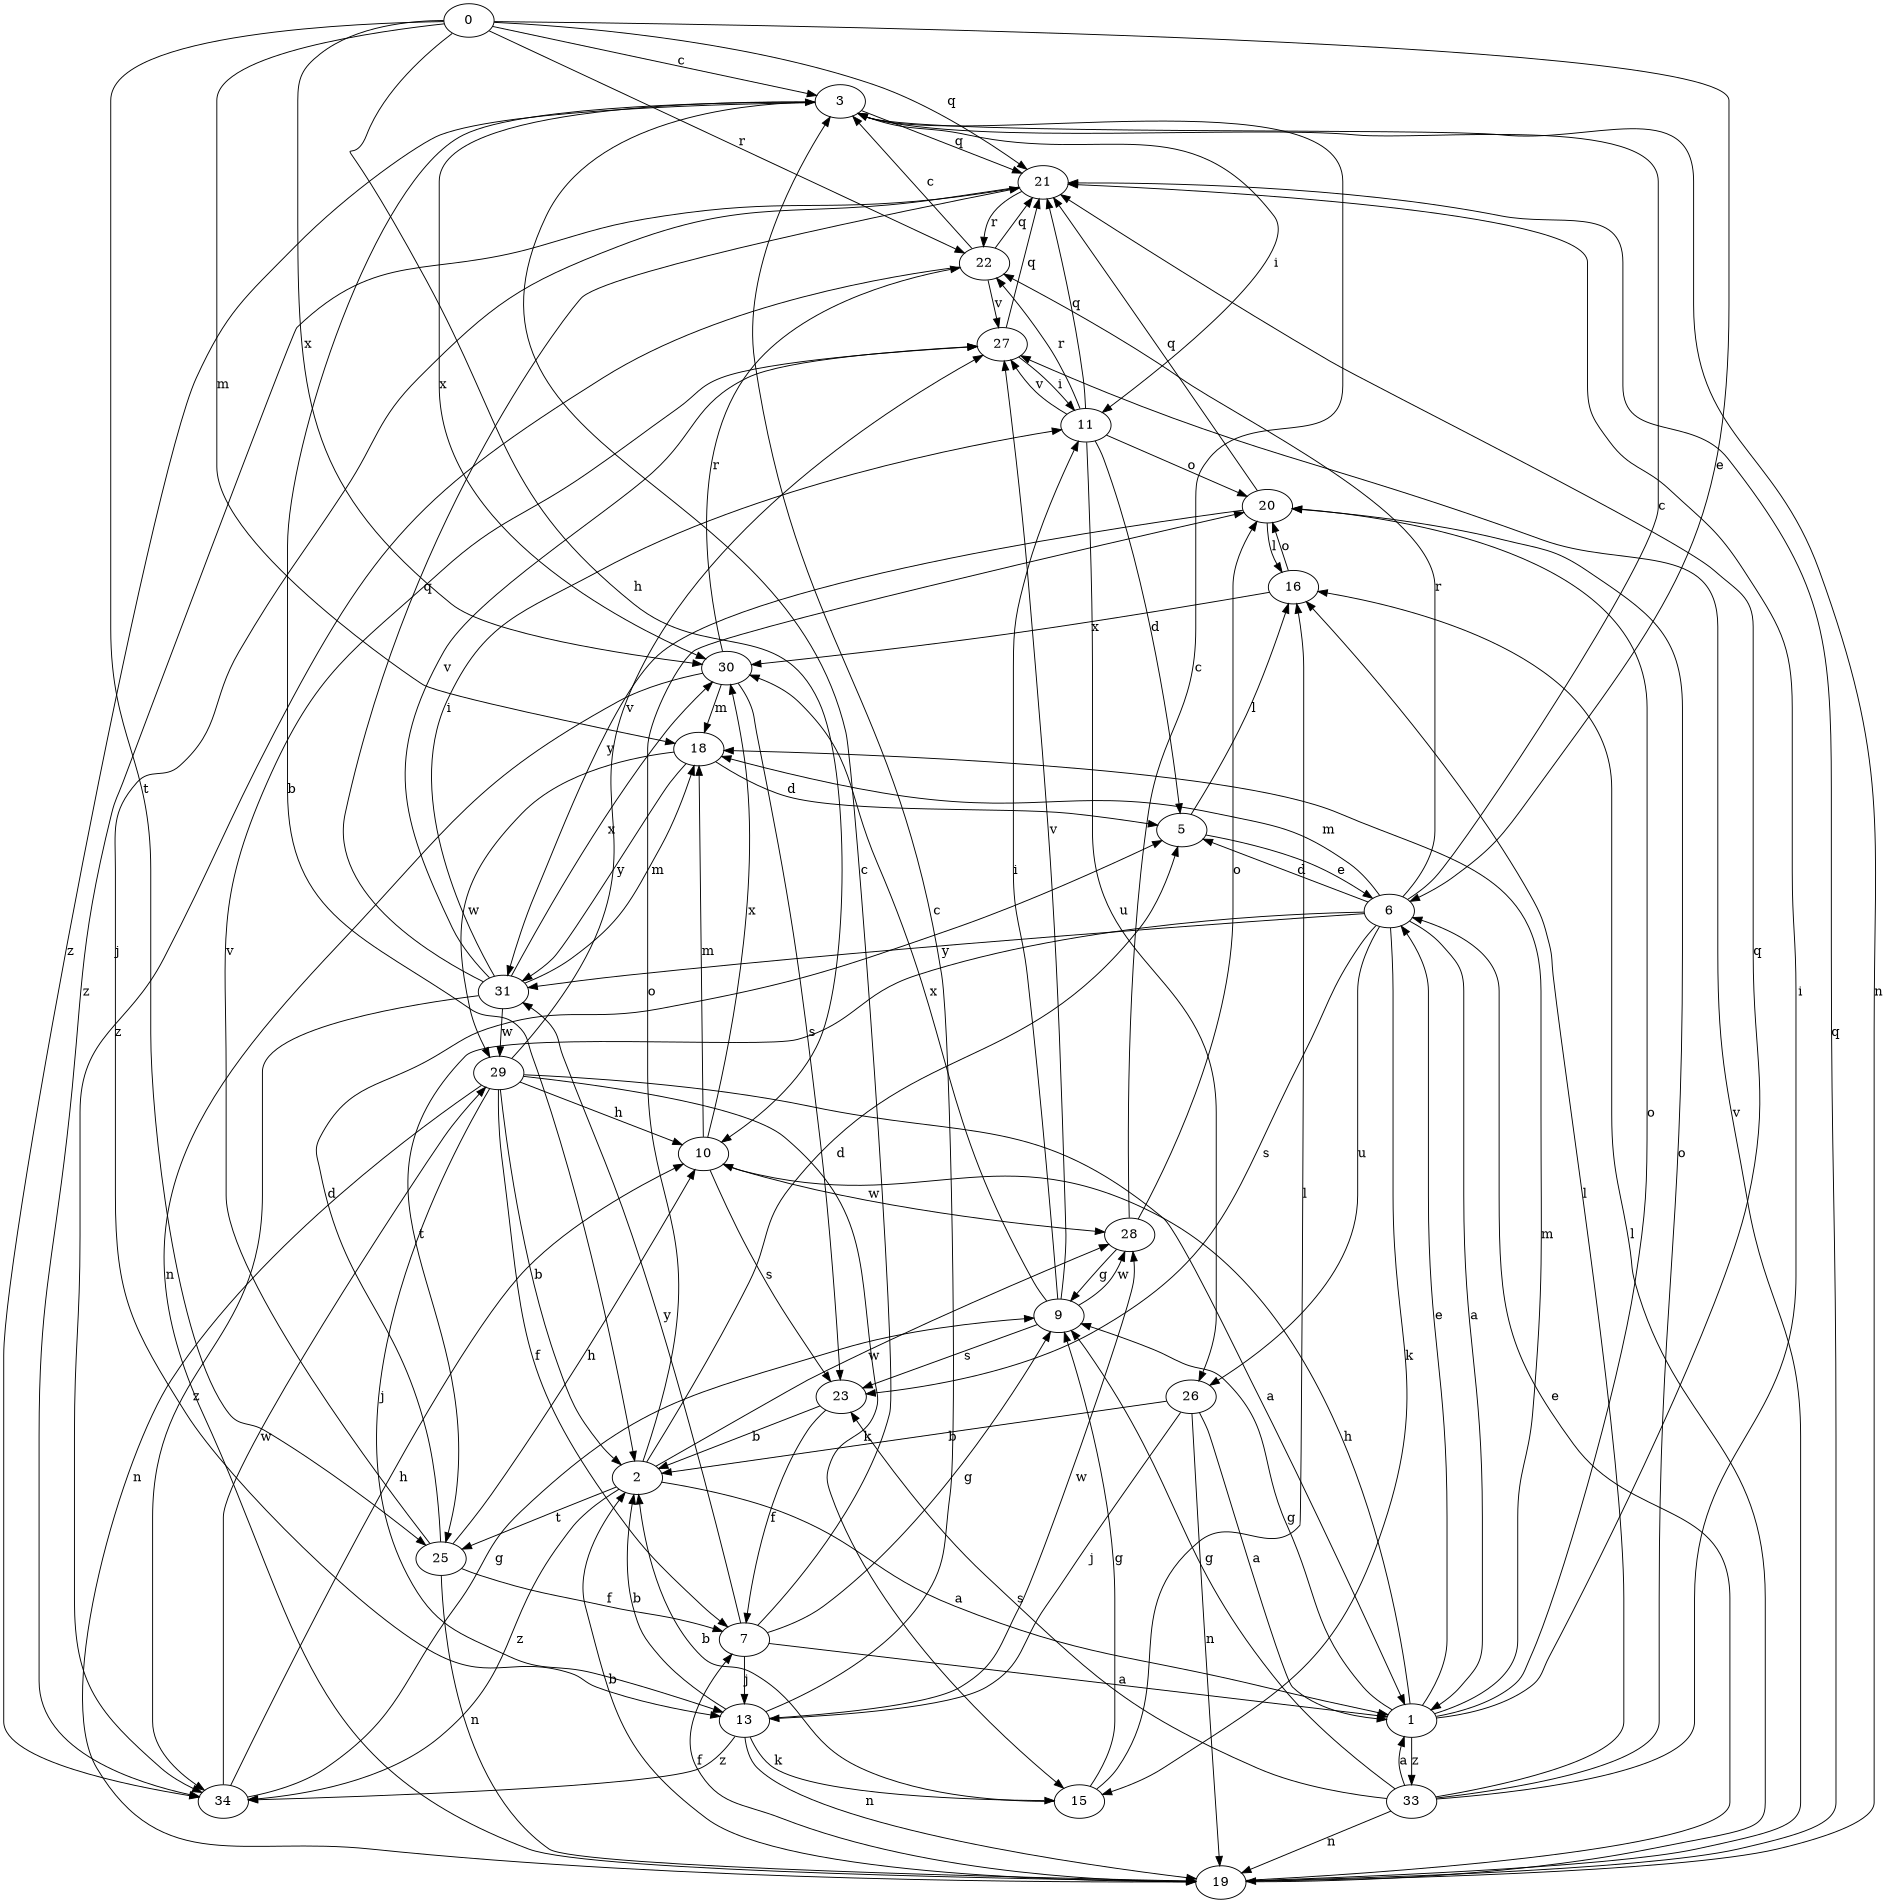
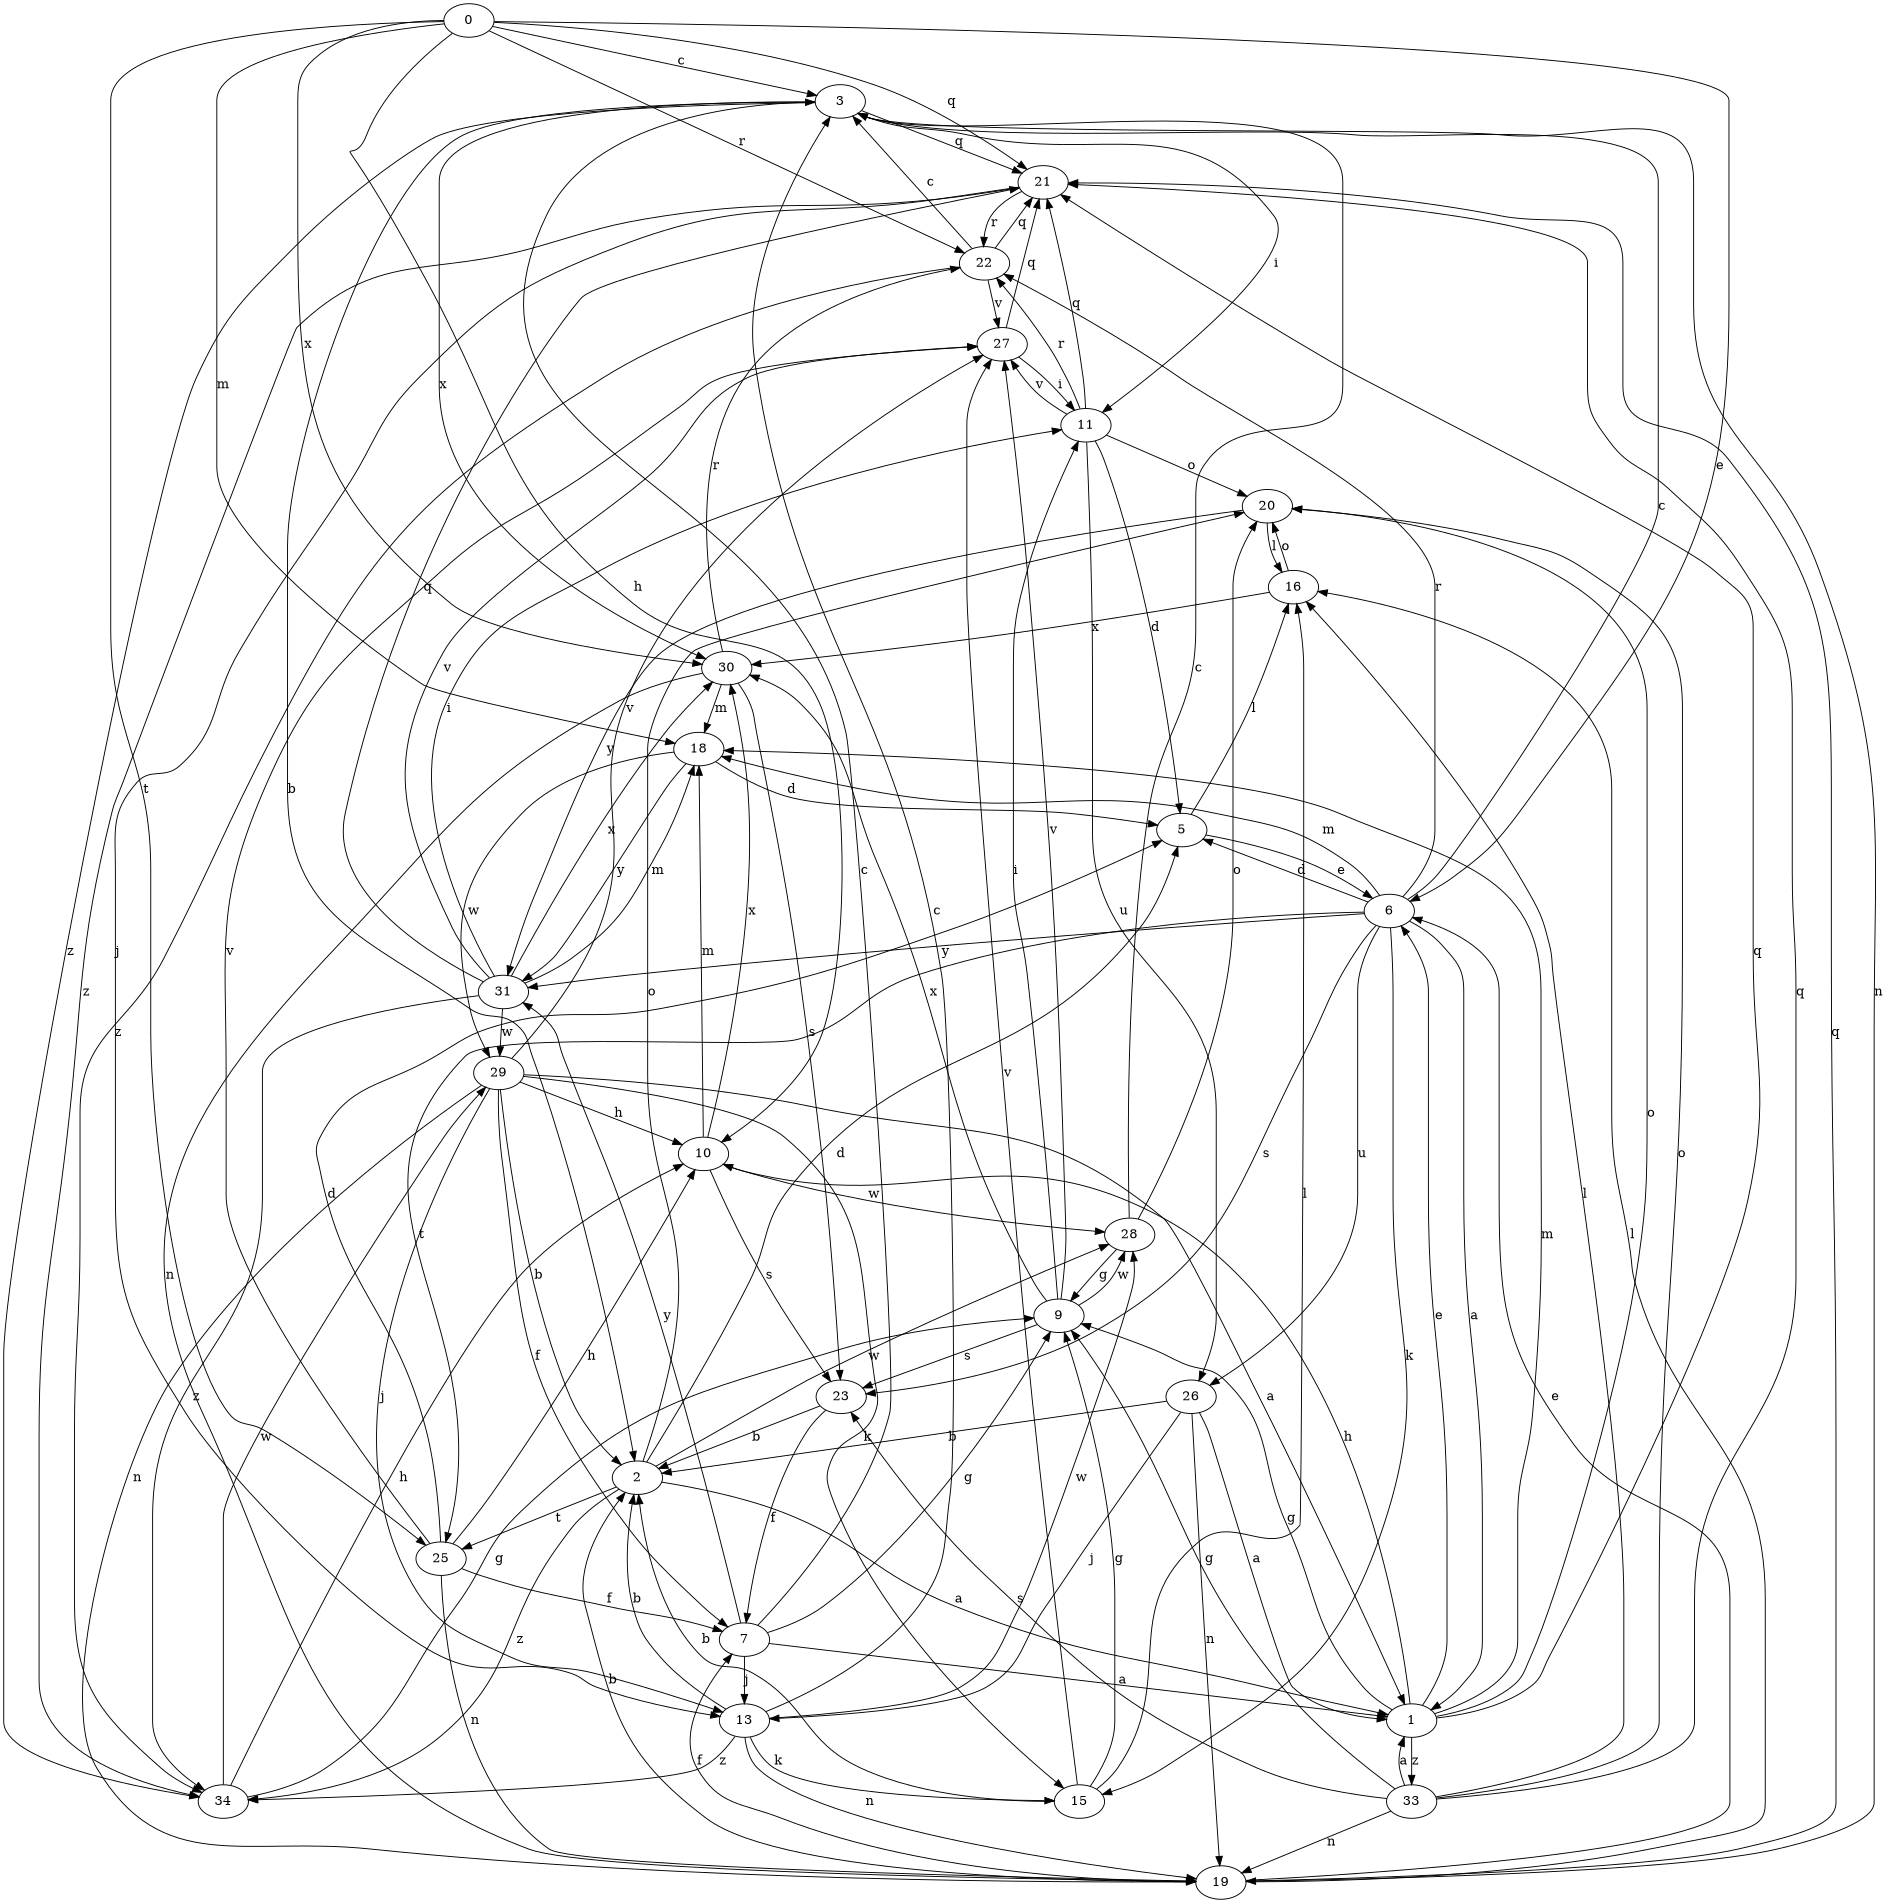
(1159, 348) -> none
(1801, 992) -> (1801, 992)
(1734, 1125) -> (1003, 1075)
